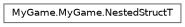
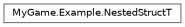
(92, 13) -> (92, 13)
